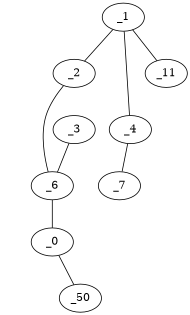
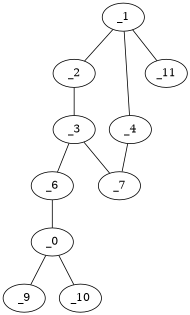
(44, 127) -> (74, 102)
none -> (97, 158)
none -> (24, 298)
(80, 298) -> (80, 298)
